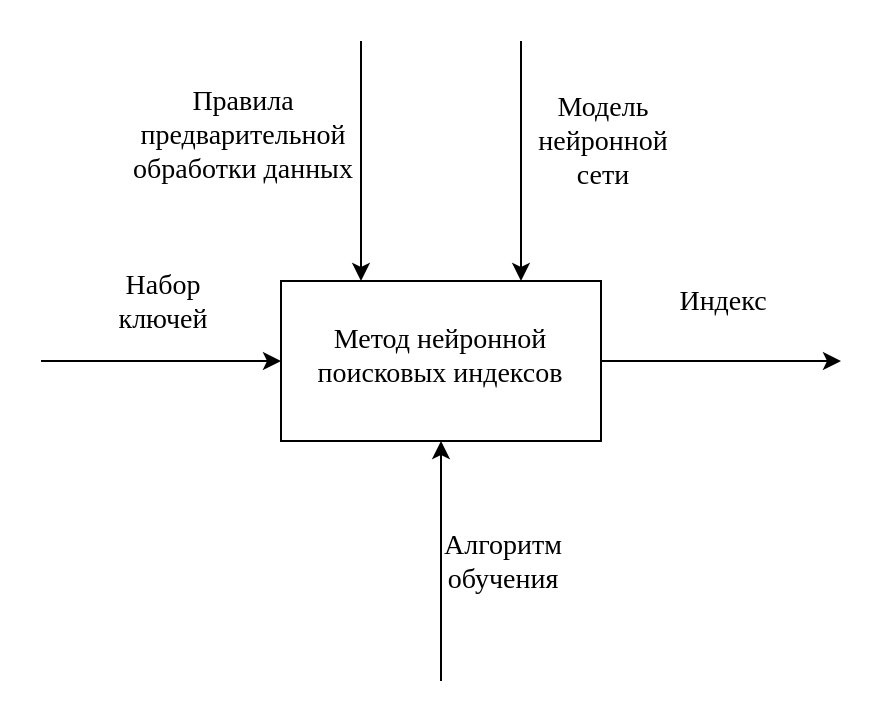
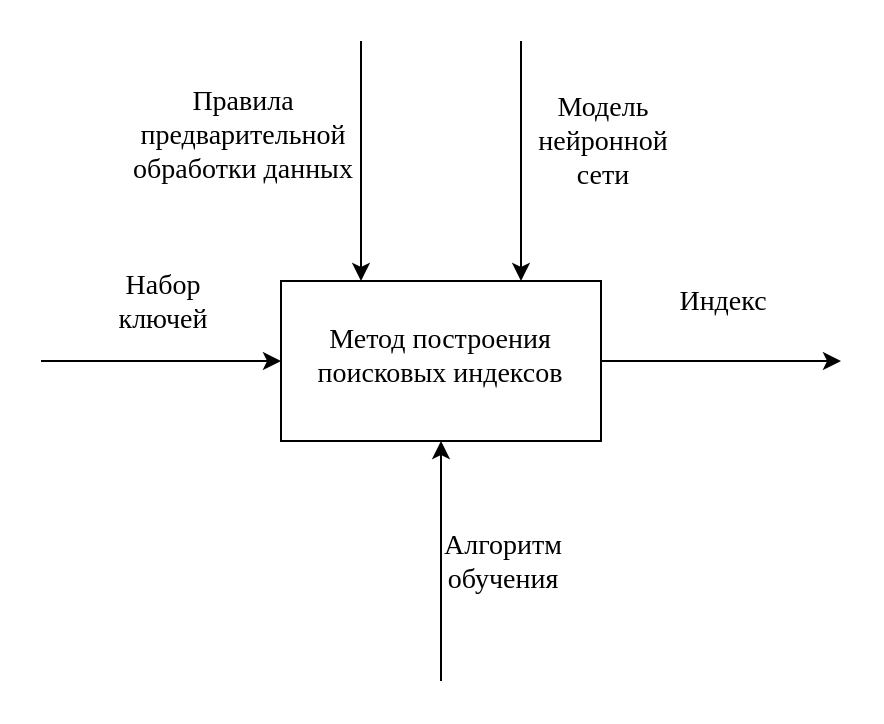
(441, 357) -> (441, 357)
